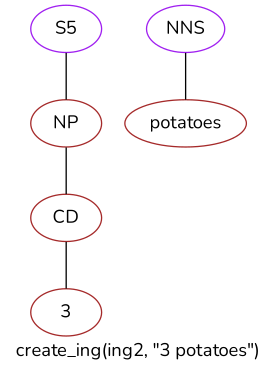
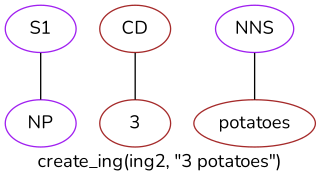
(66, 29) -> (41, 29)
(66, 123) -> (41, 123)
(66, 171) -> none
